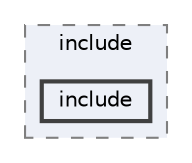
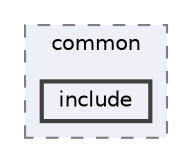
(96, 45) -> (96, 45)
